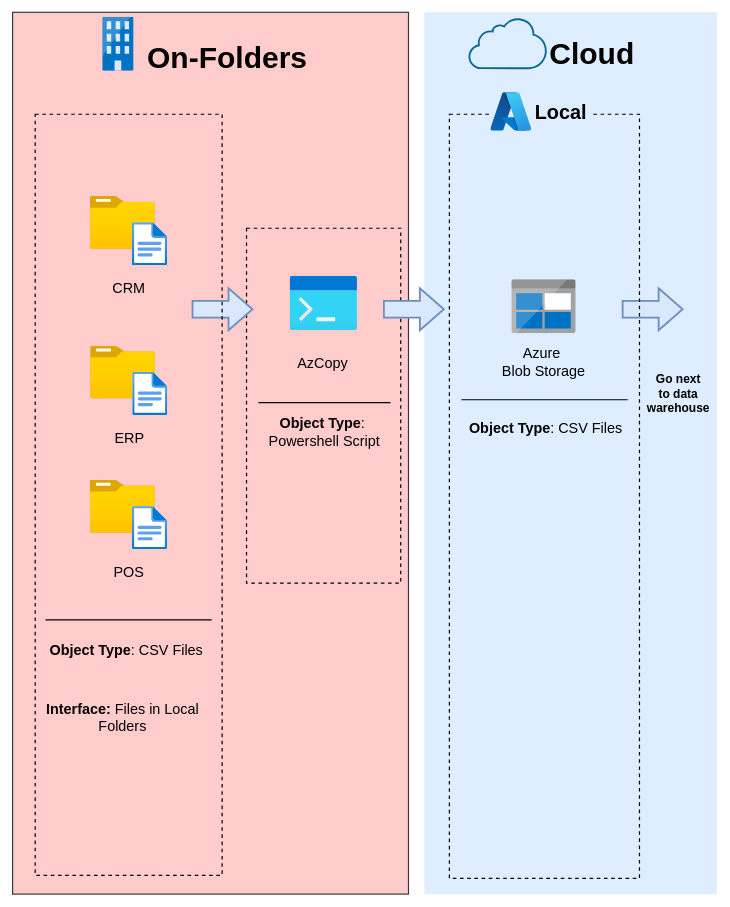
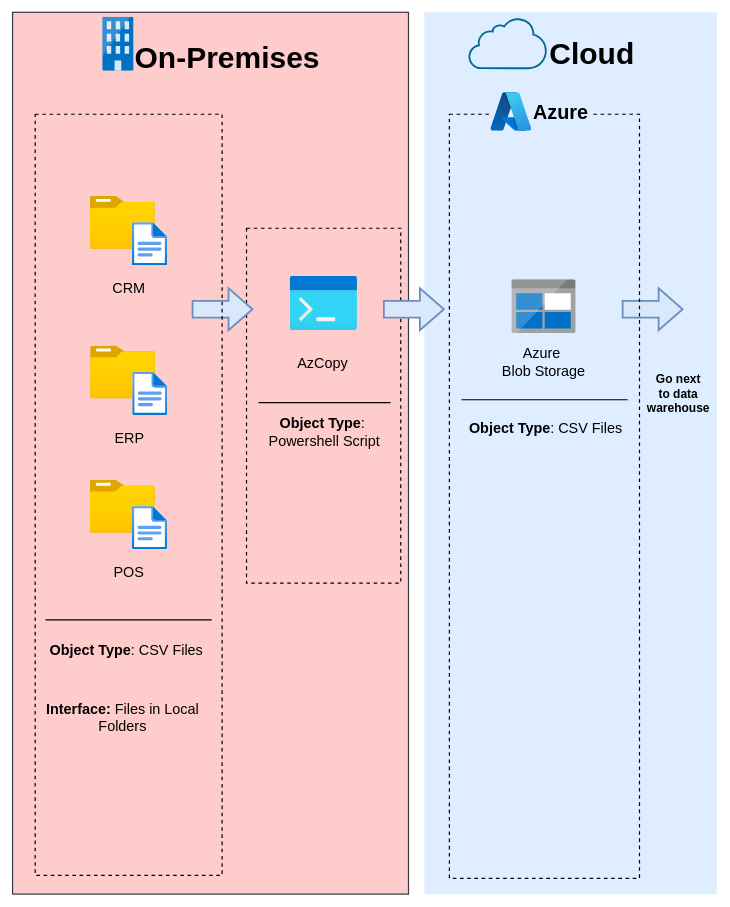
(227, 57) -> (227, 57)
(561, 112) -> (561, 112)
